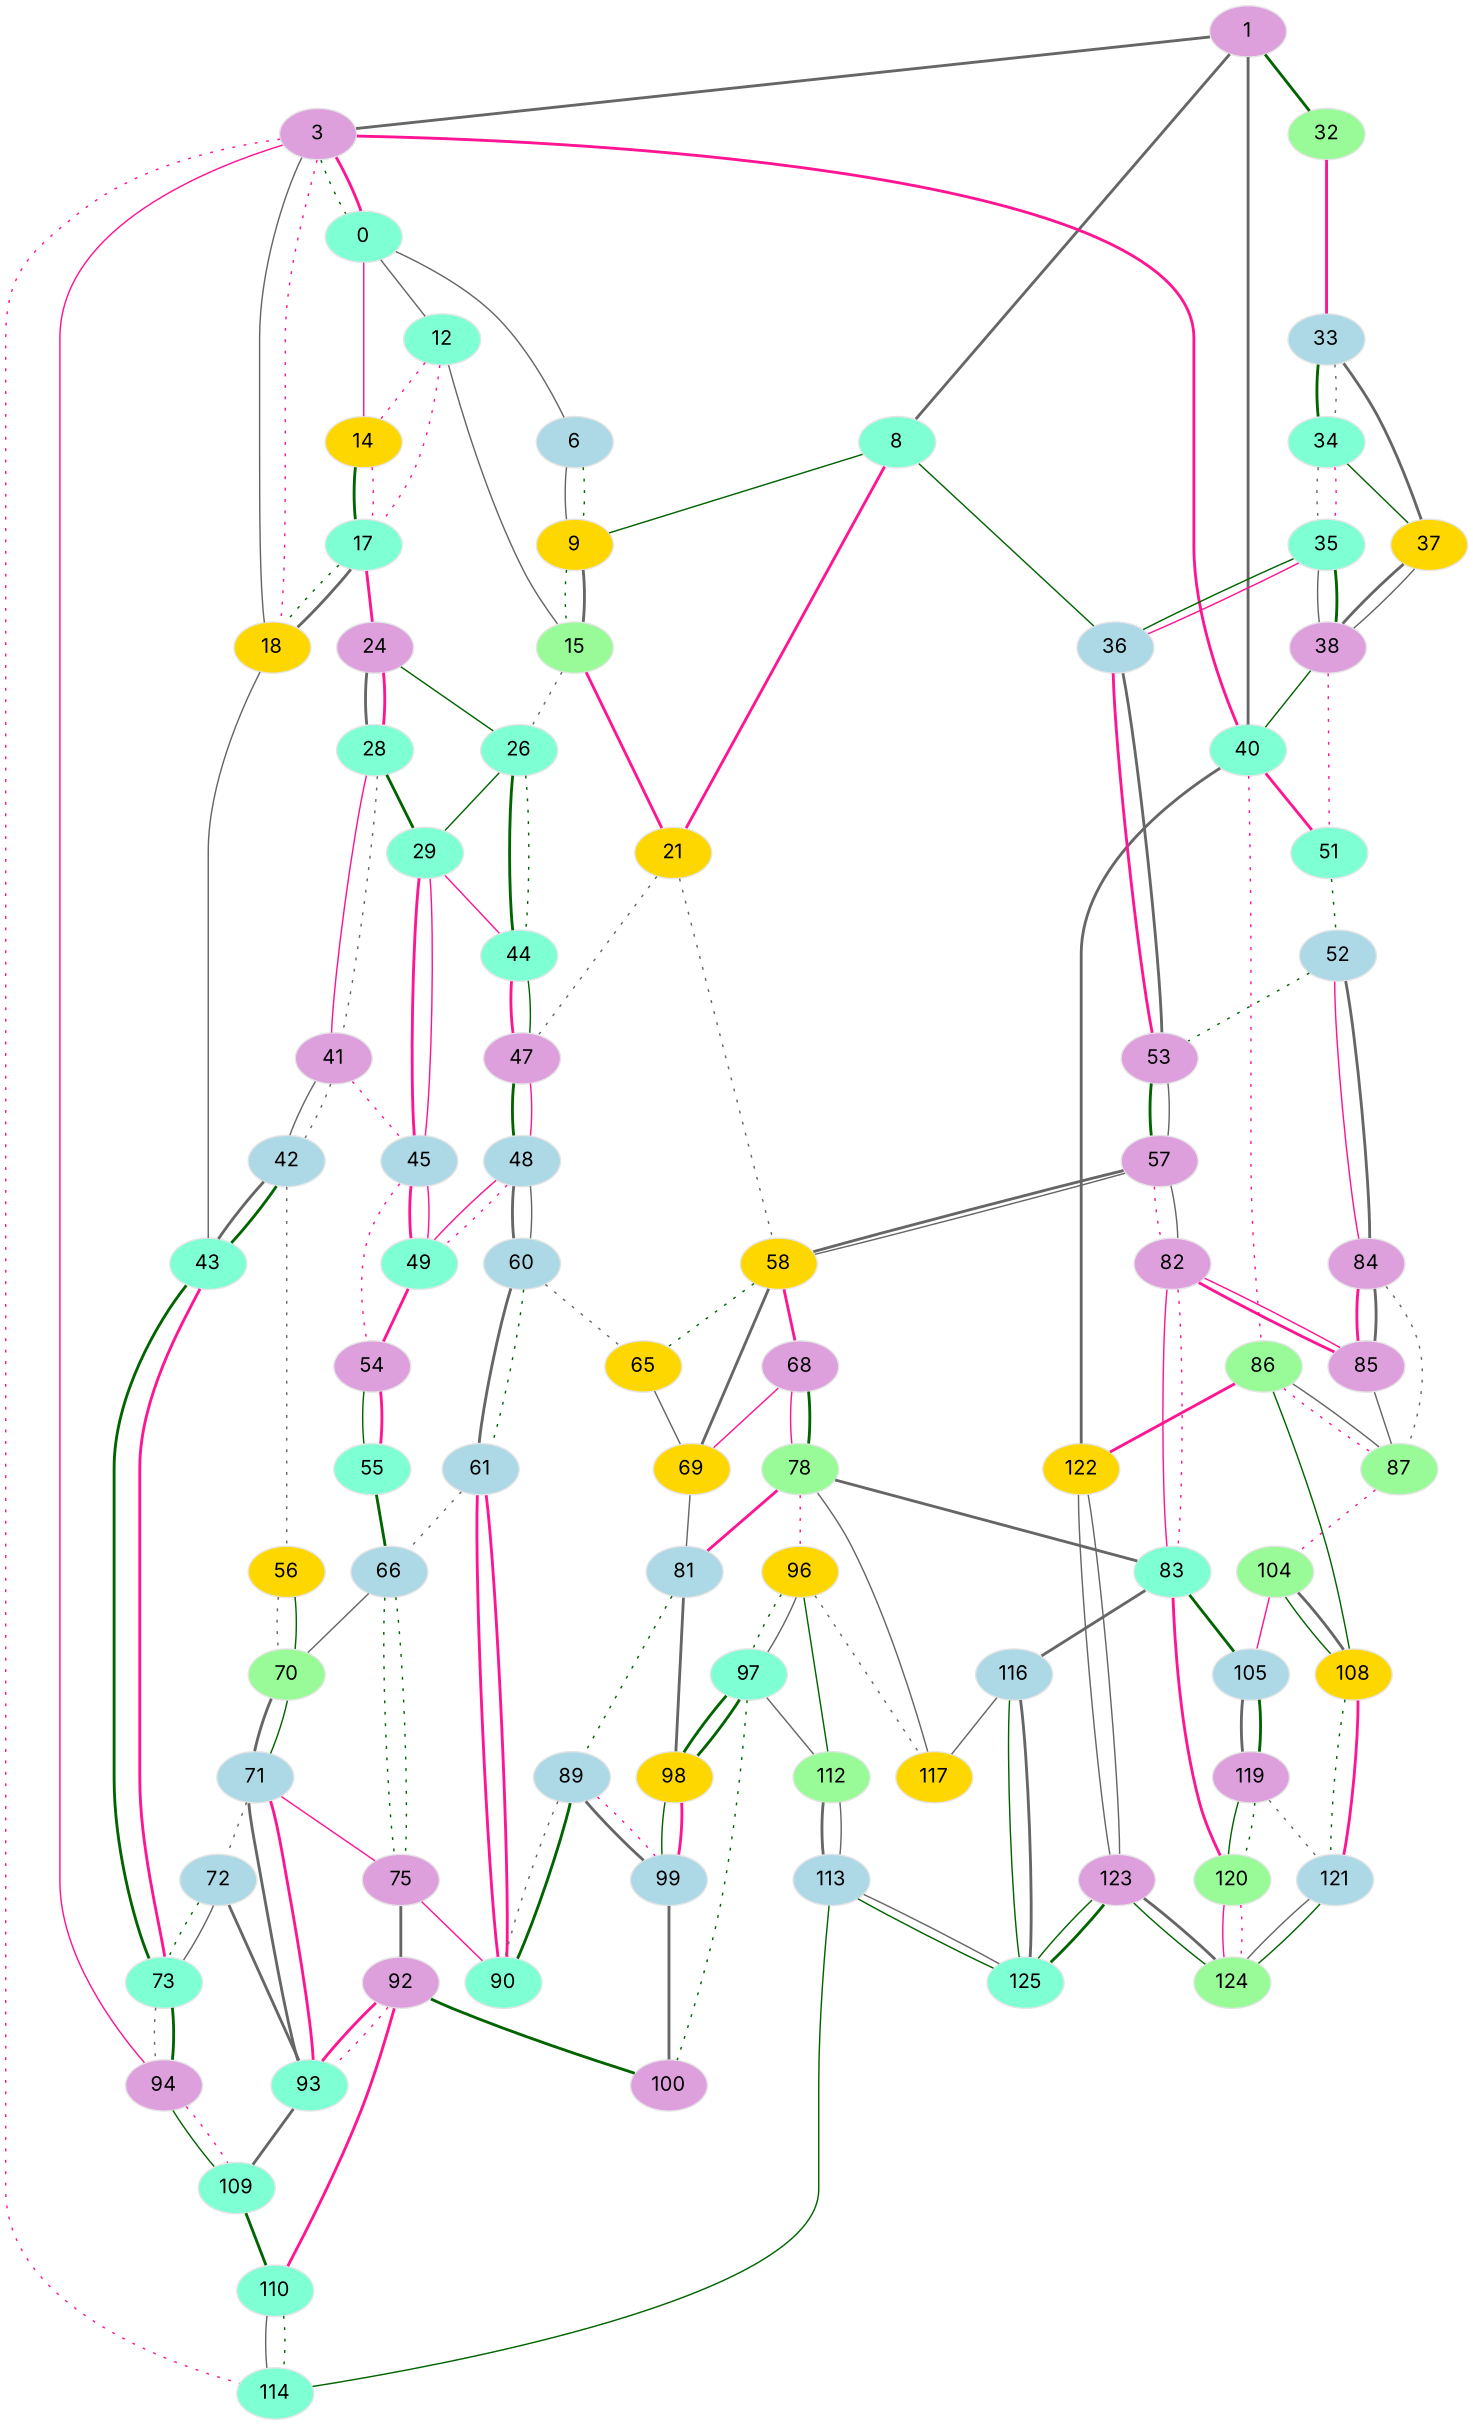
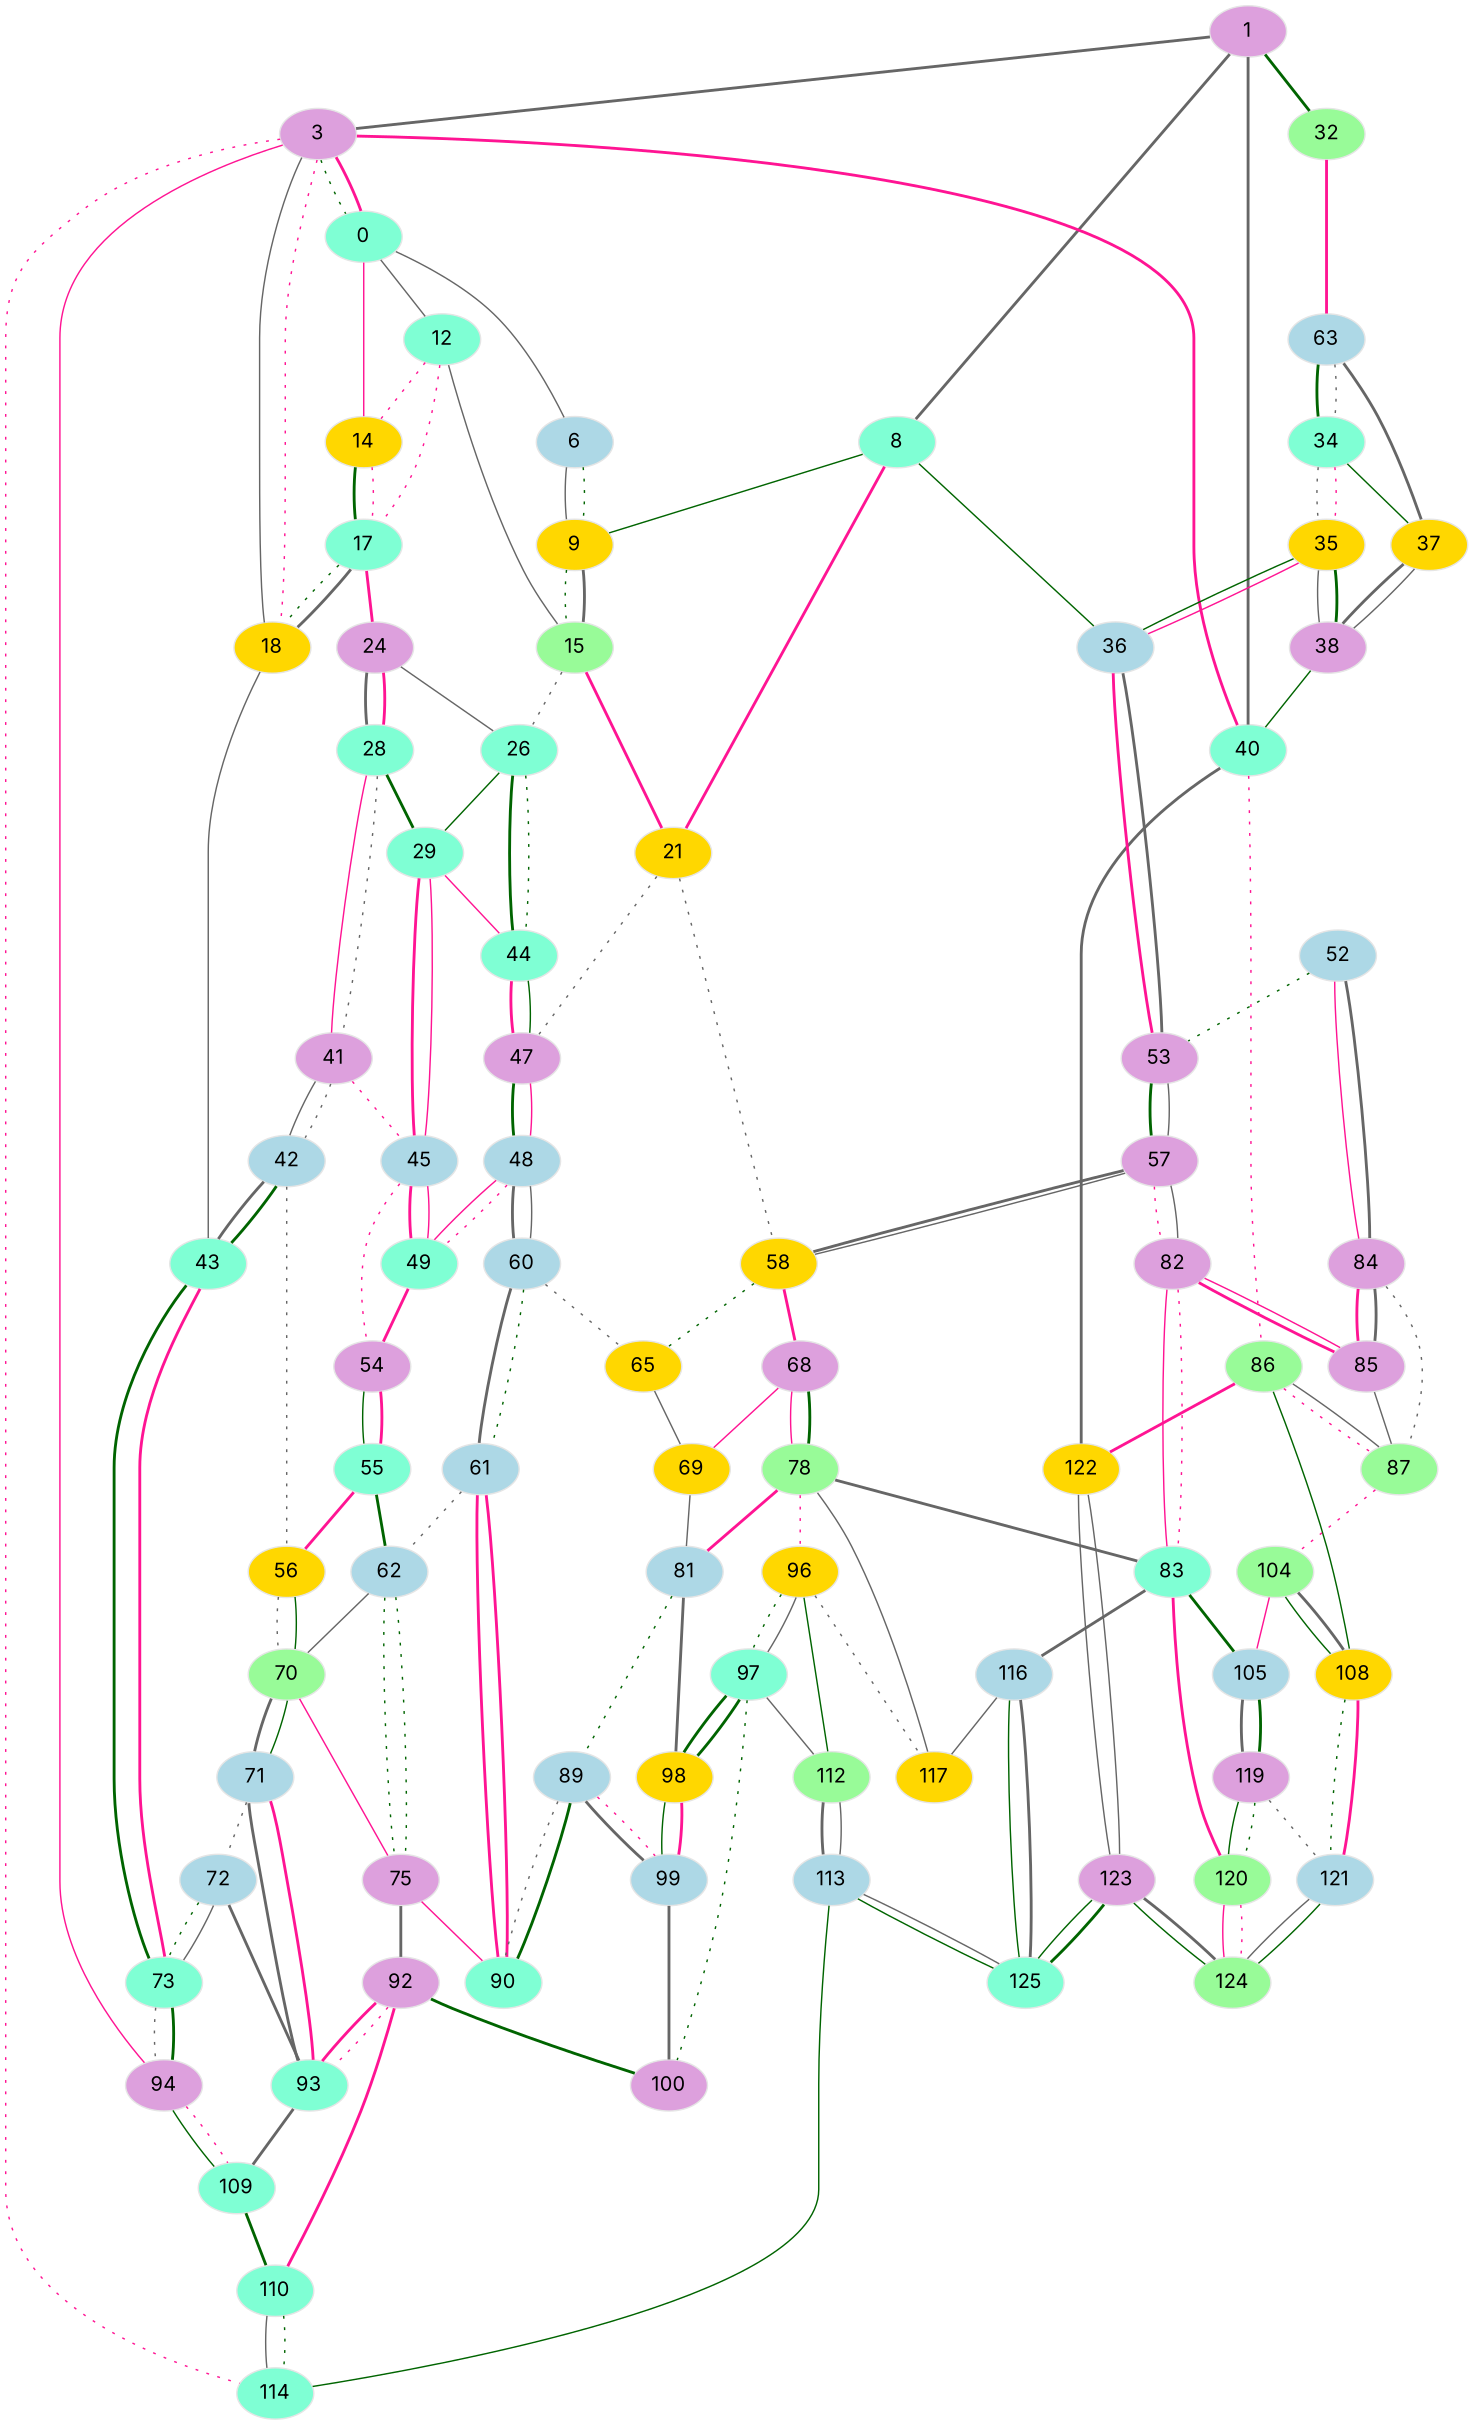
(1327, 339) -> (1327, 339)
(1327, 545) -> (1327, 545)
(447, 699) -> (447, 699)
(1329, 853) -> none
(735, 1367) -> none
none -> (329, 1521)
(389, 1572) -> (389, 1572)
(328, 1829) -> (344, 1777)
